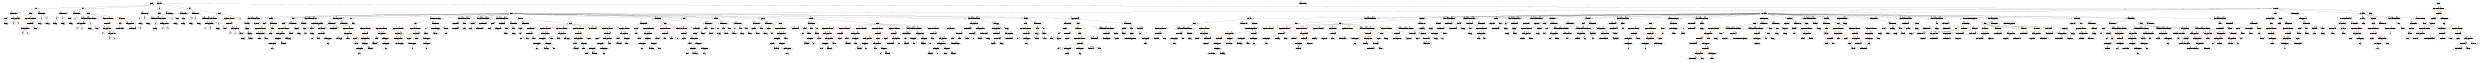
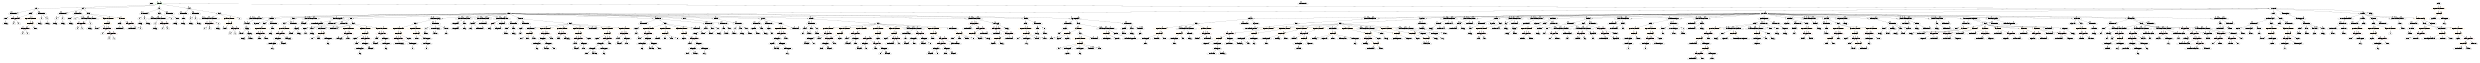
(435, 19) -> (435, 19)
